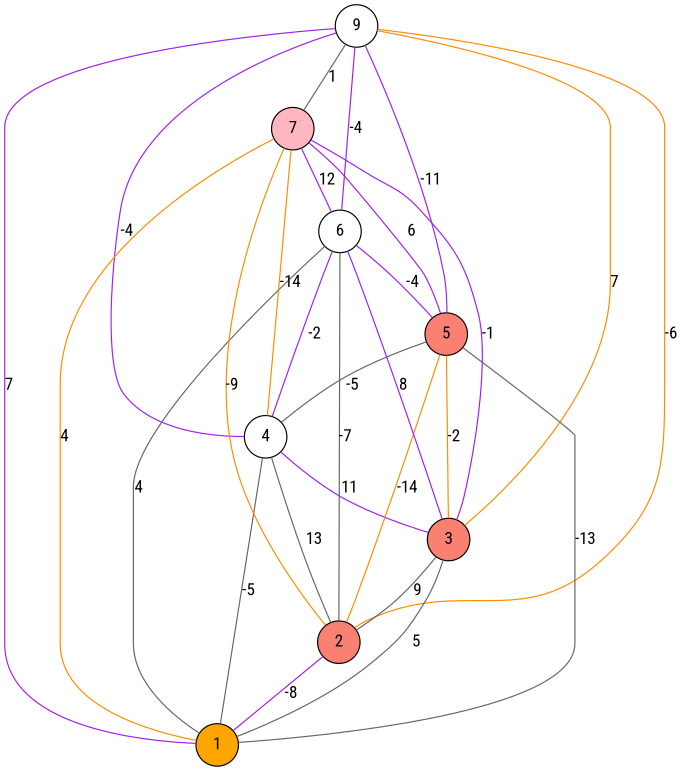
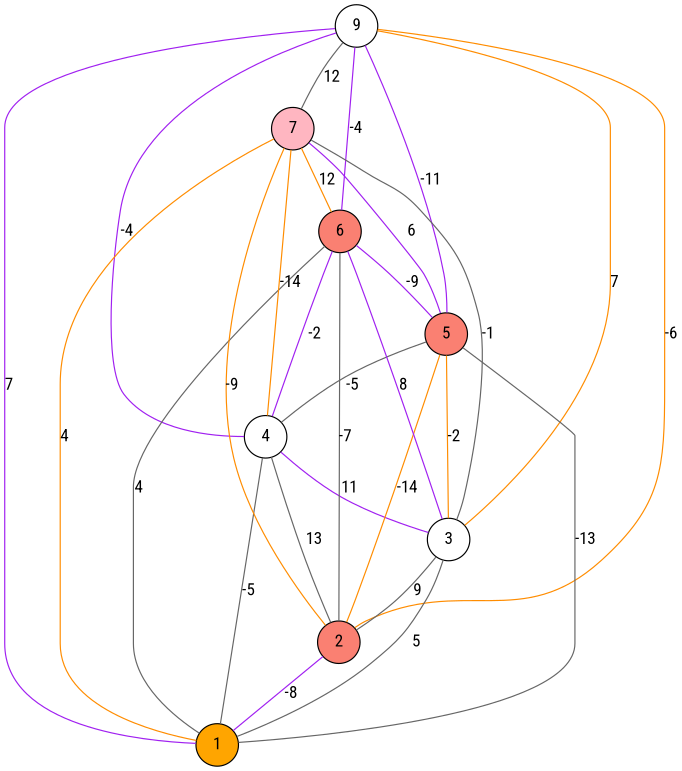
(332, 77) -> (332, 77)
(316, 180) -> (316, 180)
(340, 231) -> (340, 231)
(413, 283) -> (413, 283)
(473, 294) -> (473, 294)
(449, 540) -> (449, 540)
